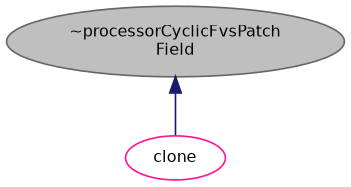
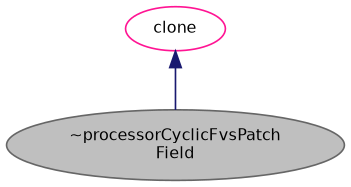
(175, 114) -> (175, 89)
